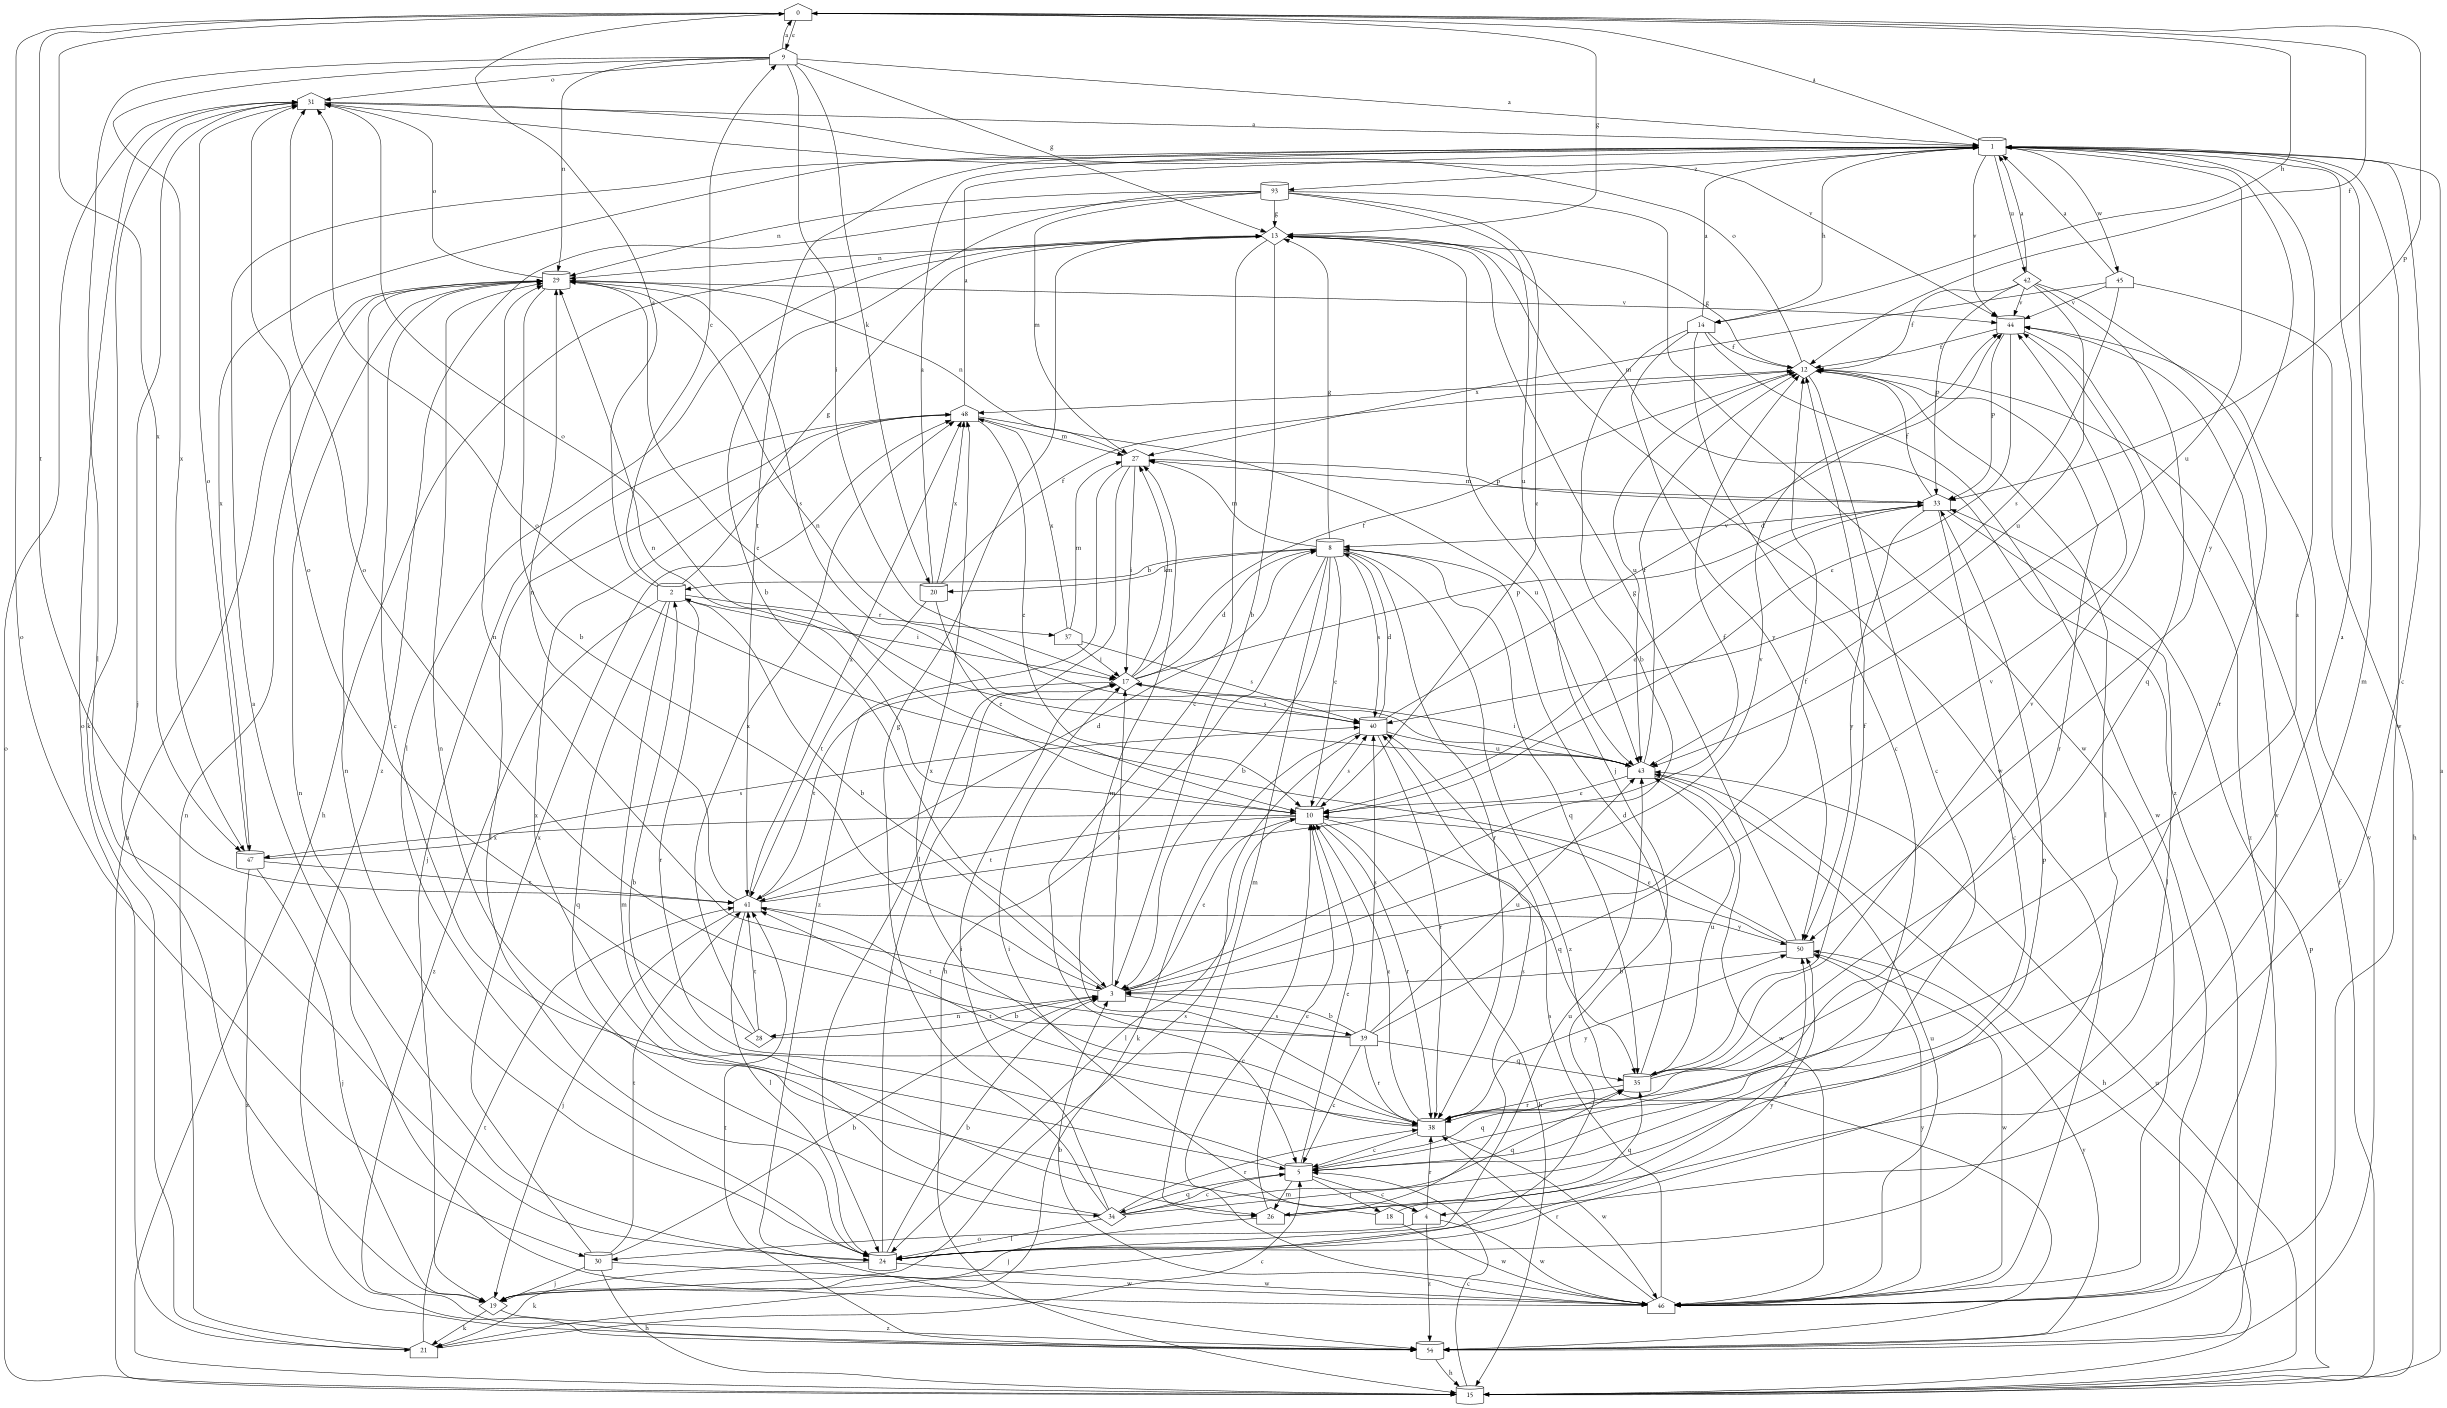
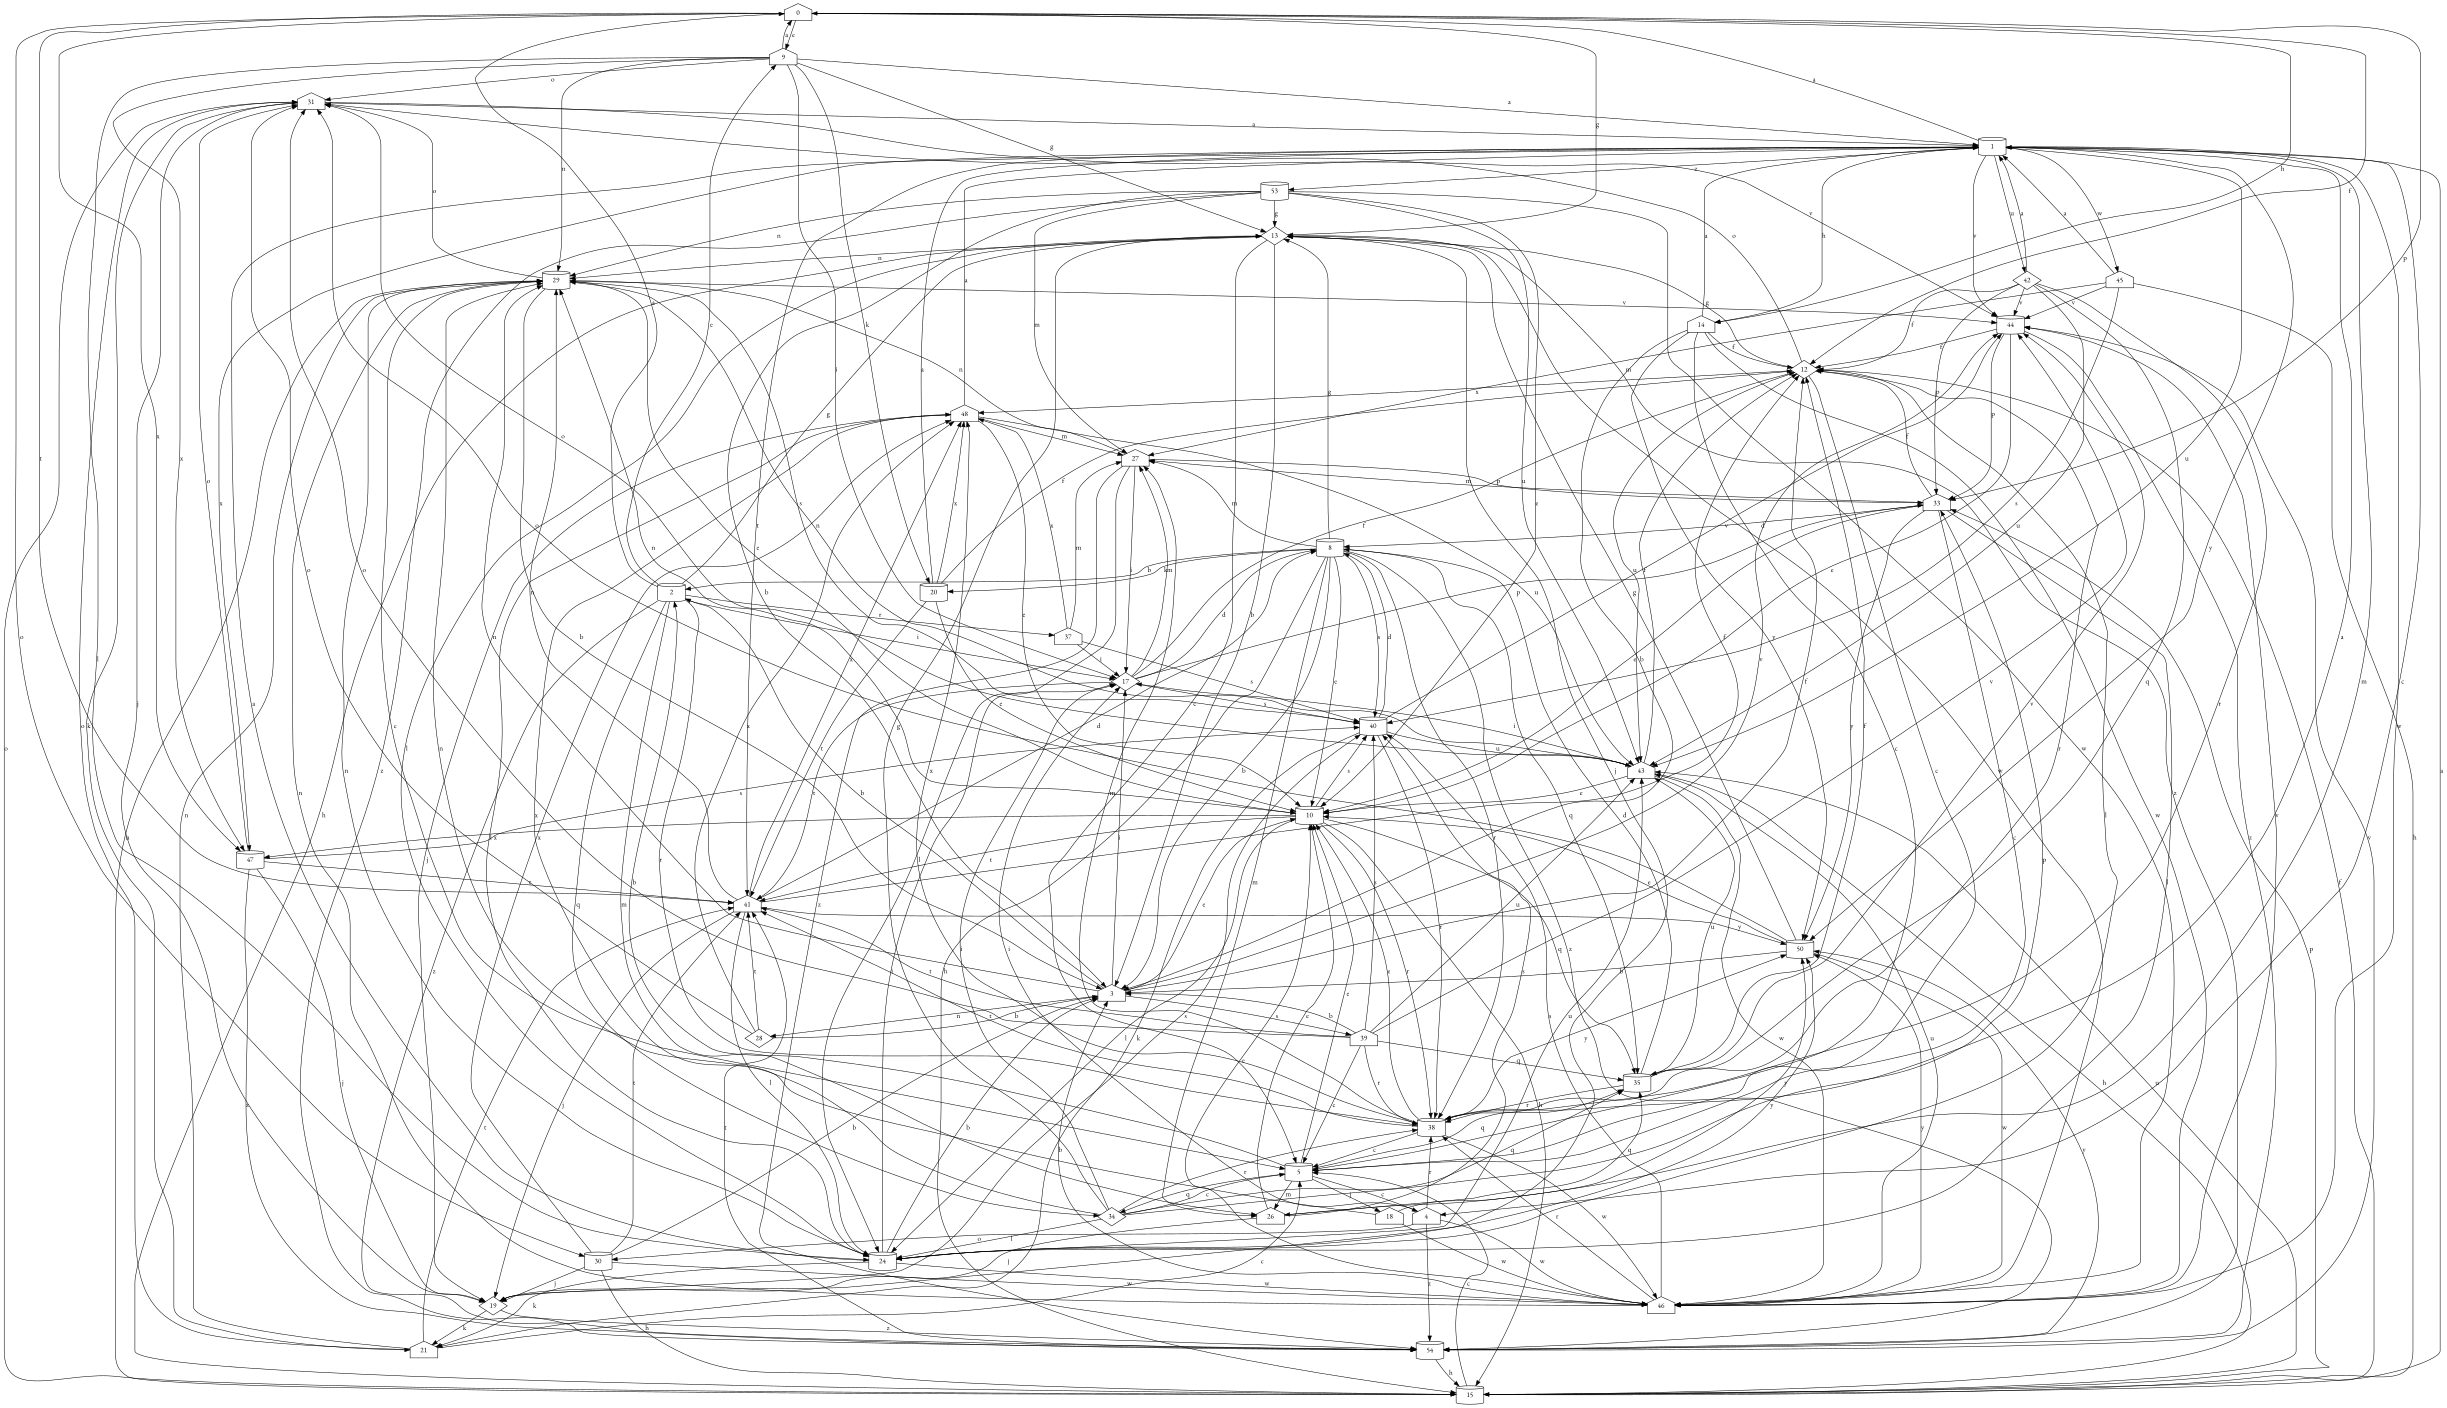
(1275, 191) -> (1275, 191)
(2296, 686) -> none
